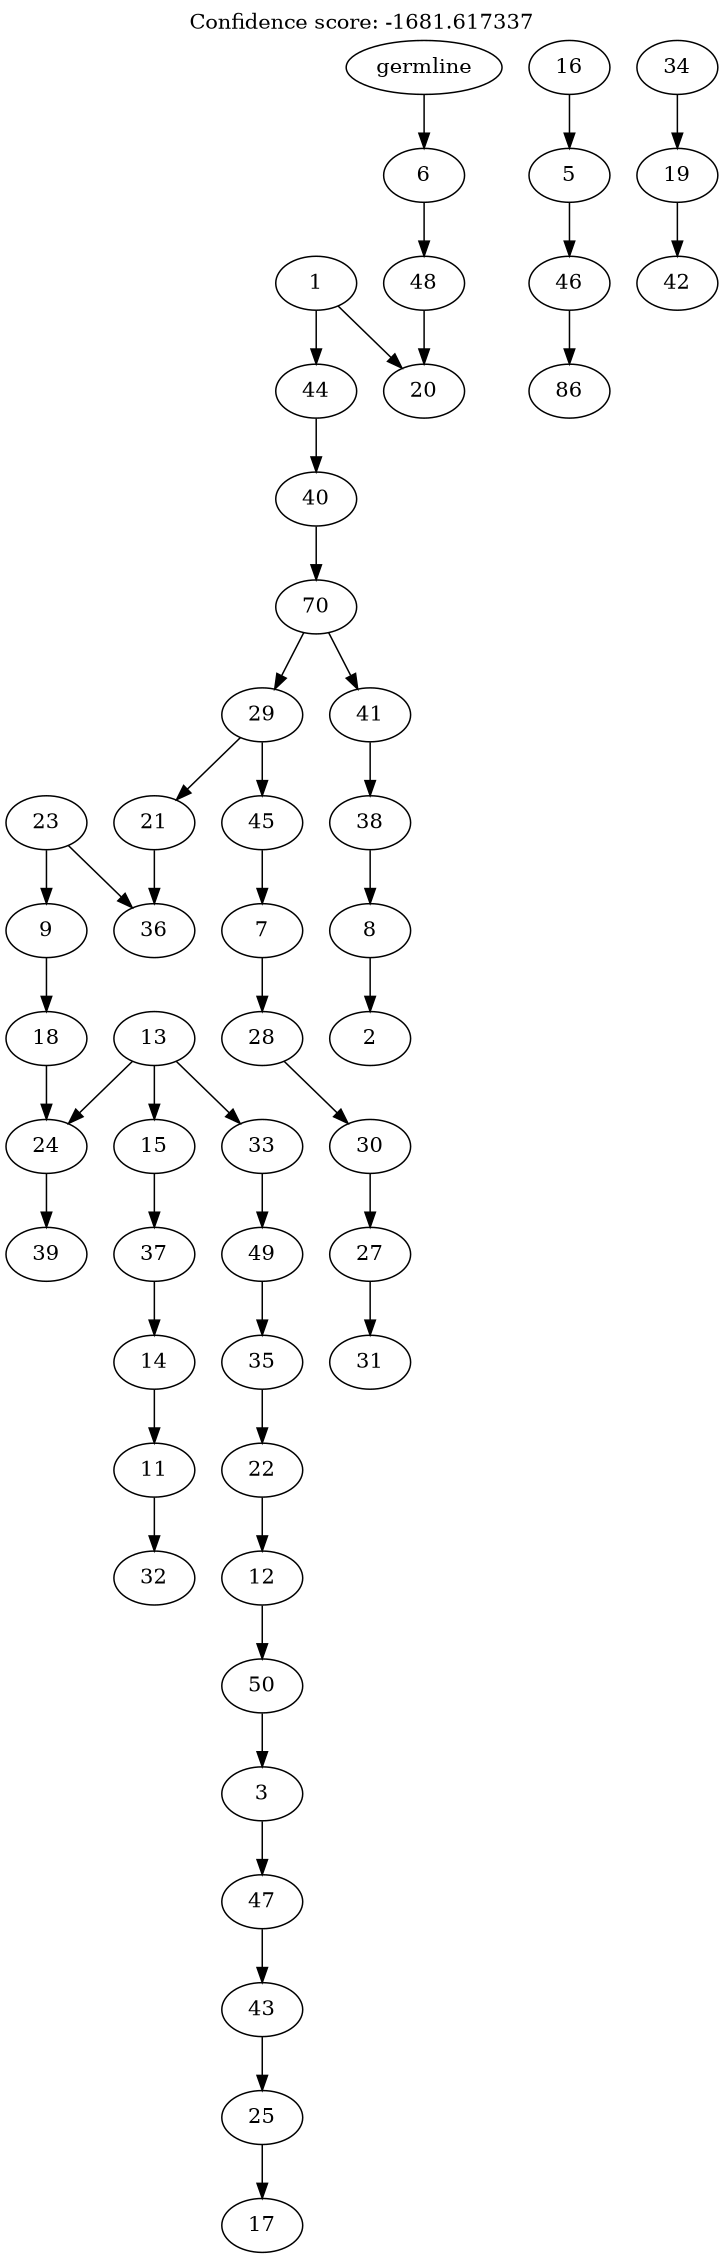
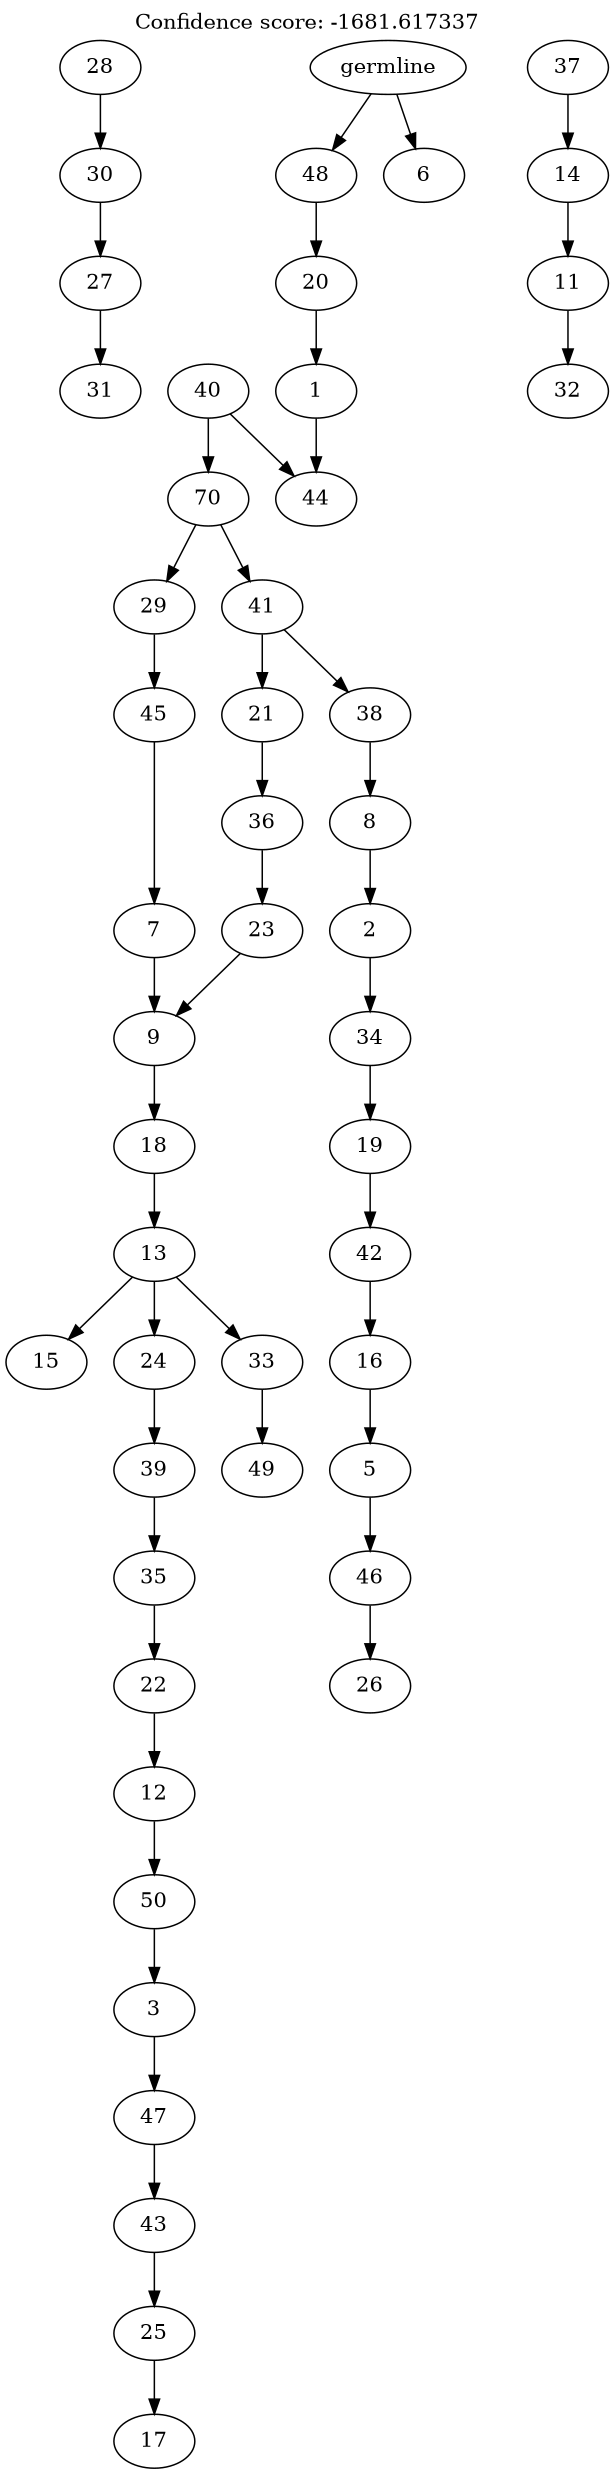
(424, 222) -> (356, 116)
(365, 332) -> (316, 330)
(569, 391) -> (370, 1686)
(316, 438) -> (257, 440)
(214, 763) -> (262, 654)
(95, 871) -> (262, 869)
(262, 977) -> (154, 977)
none -> (370, 977)
(46, 1085) -> (154, 1193)
(154, 1193) -> none
(262, 1301) -> (154, 1517)
none -> (370, 1301)
